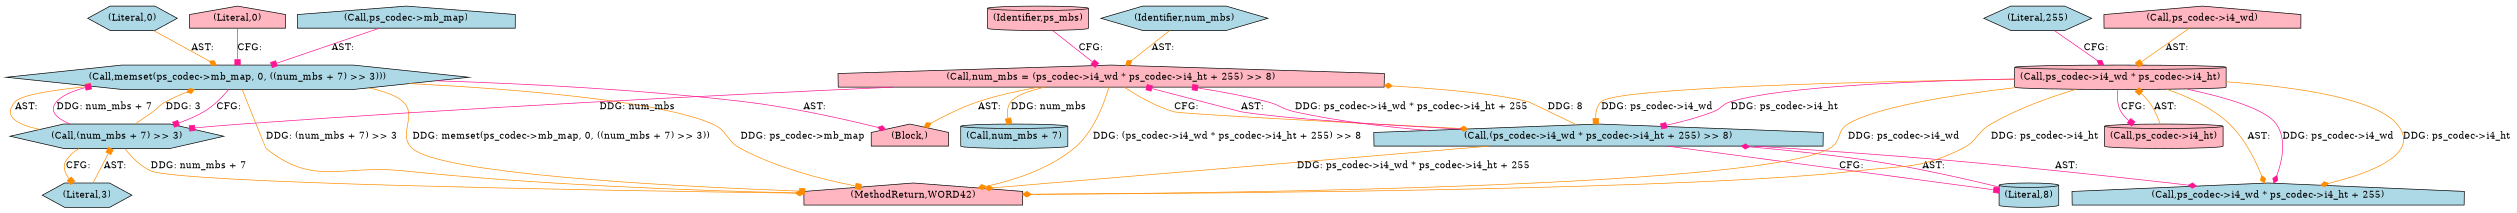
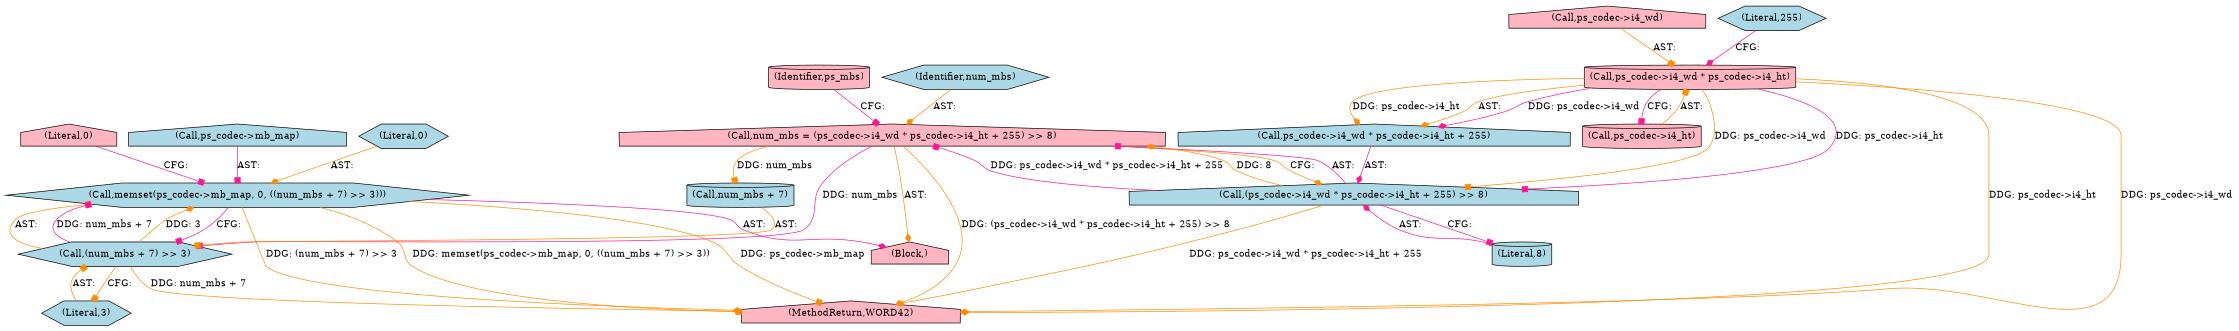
(1972, 163) -> (1366, 161)
none -> (501, 240)
